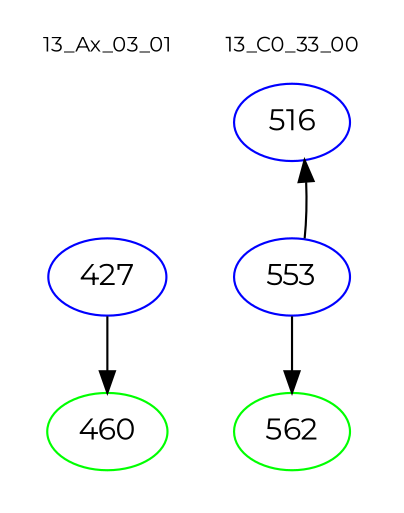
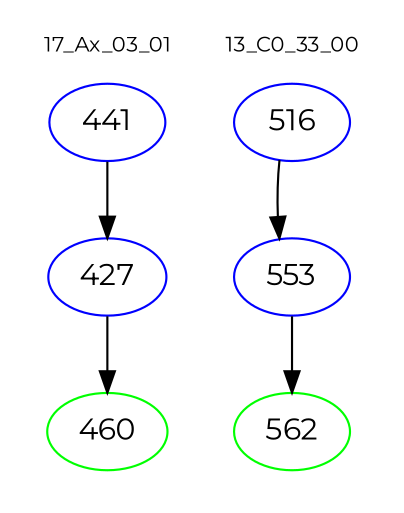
(108, 46) -> (108, 46)
none -> (107, 122)
(306, 210) -> (278, 189)
